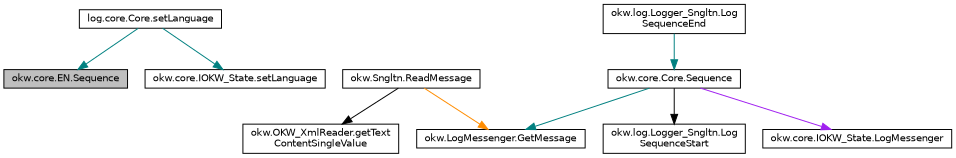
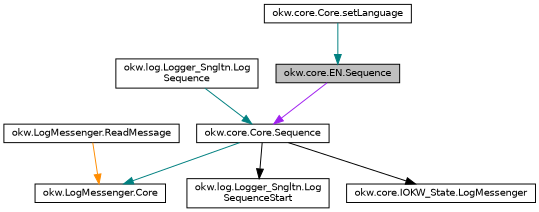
(150, 19) -> (338, 14)
(674, 19) -> (187, 74)
(235, 79) -> none
(411, 79) -> (92, 133)
none -> (304, 100)
(761, 107) -> (347, 162)
(321, 139) -> none
(501, 139) -> (100, 193)
